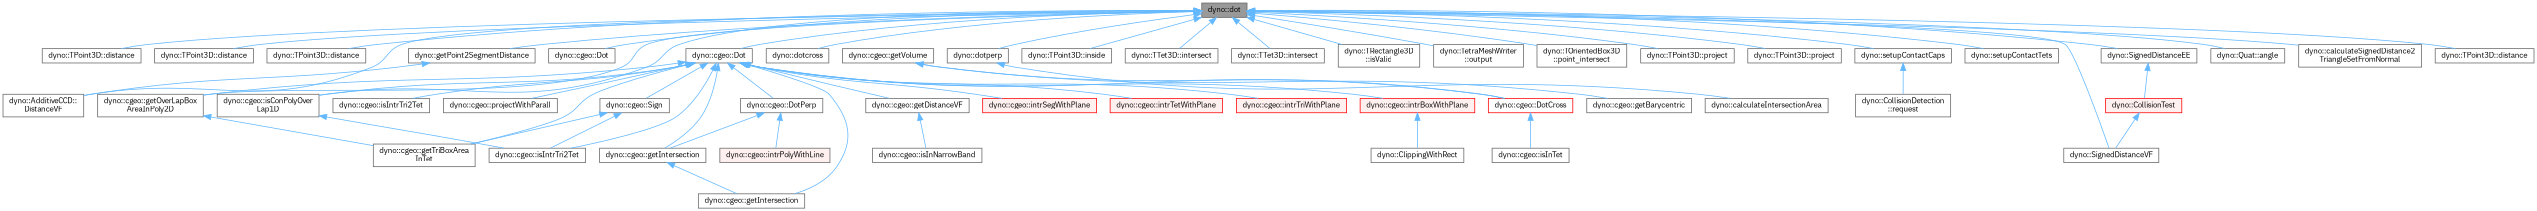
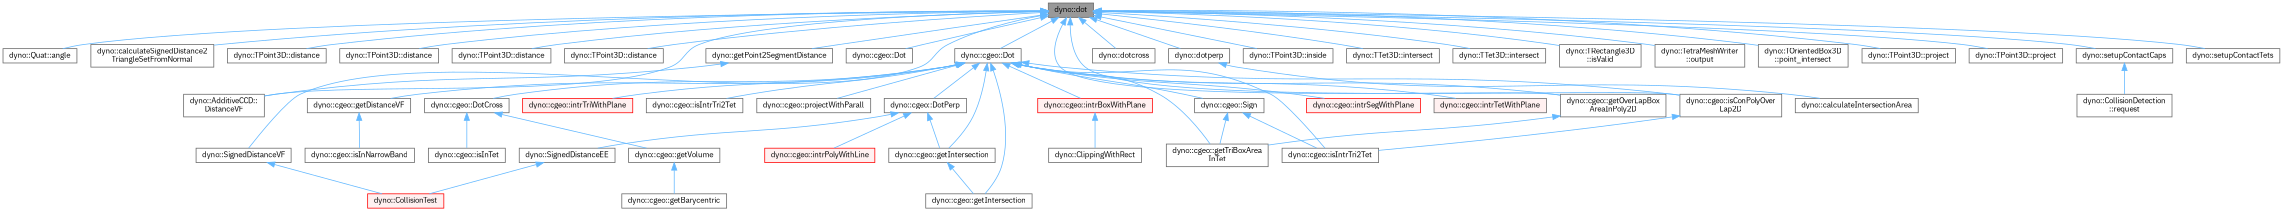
(1687, 17) -> (744, 131)
(1214, 80) -> (574, 131)
(268, 106) -> (1731, 106)
(1166, 106) -> (1490, 106)
(1531, 106) -> (467, 106)
(2125, 134) -> (328, 179)
(775, 155) -> (820, 155)
